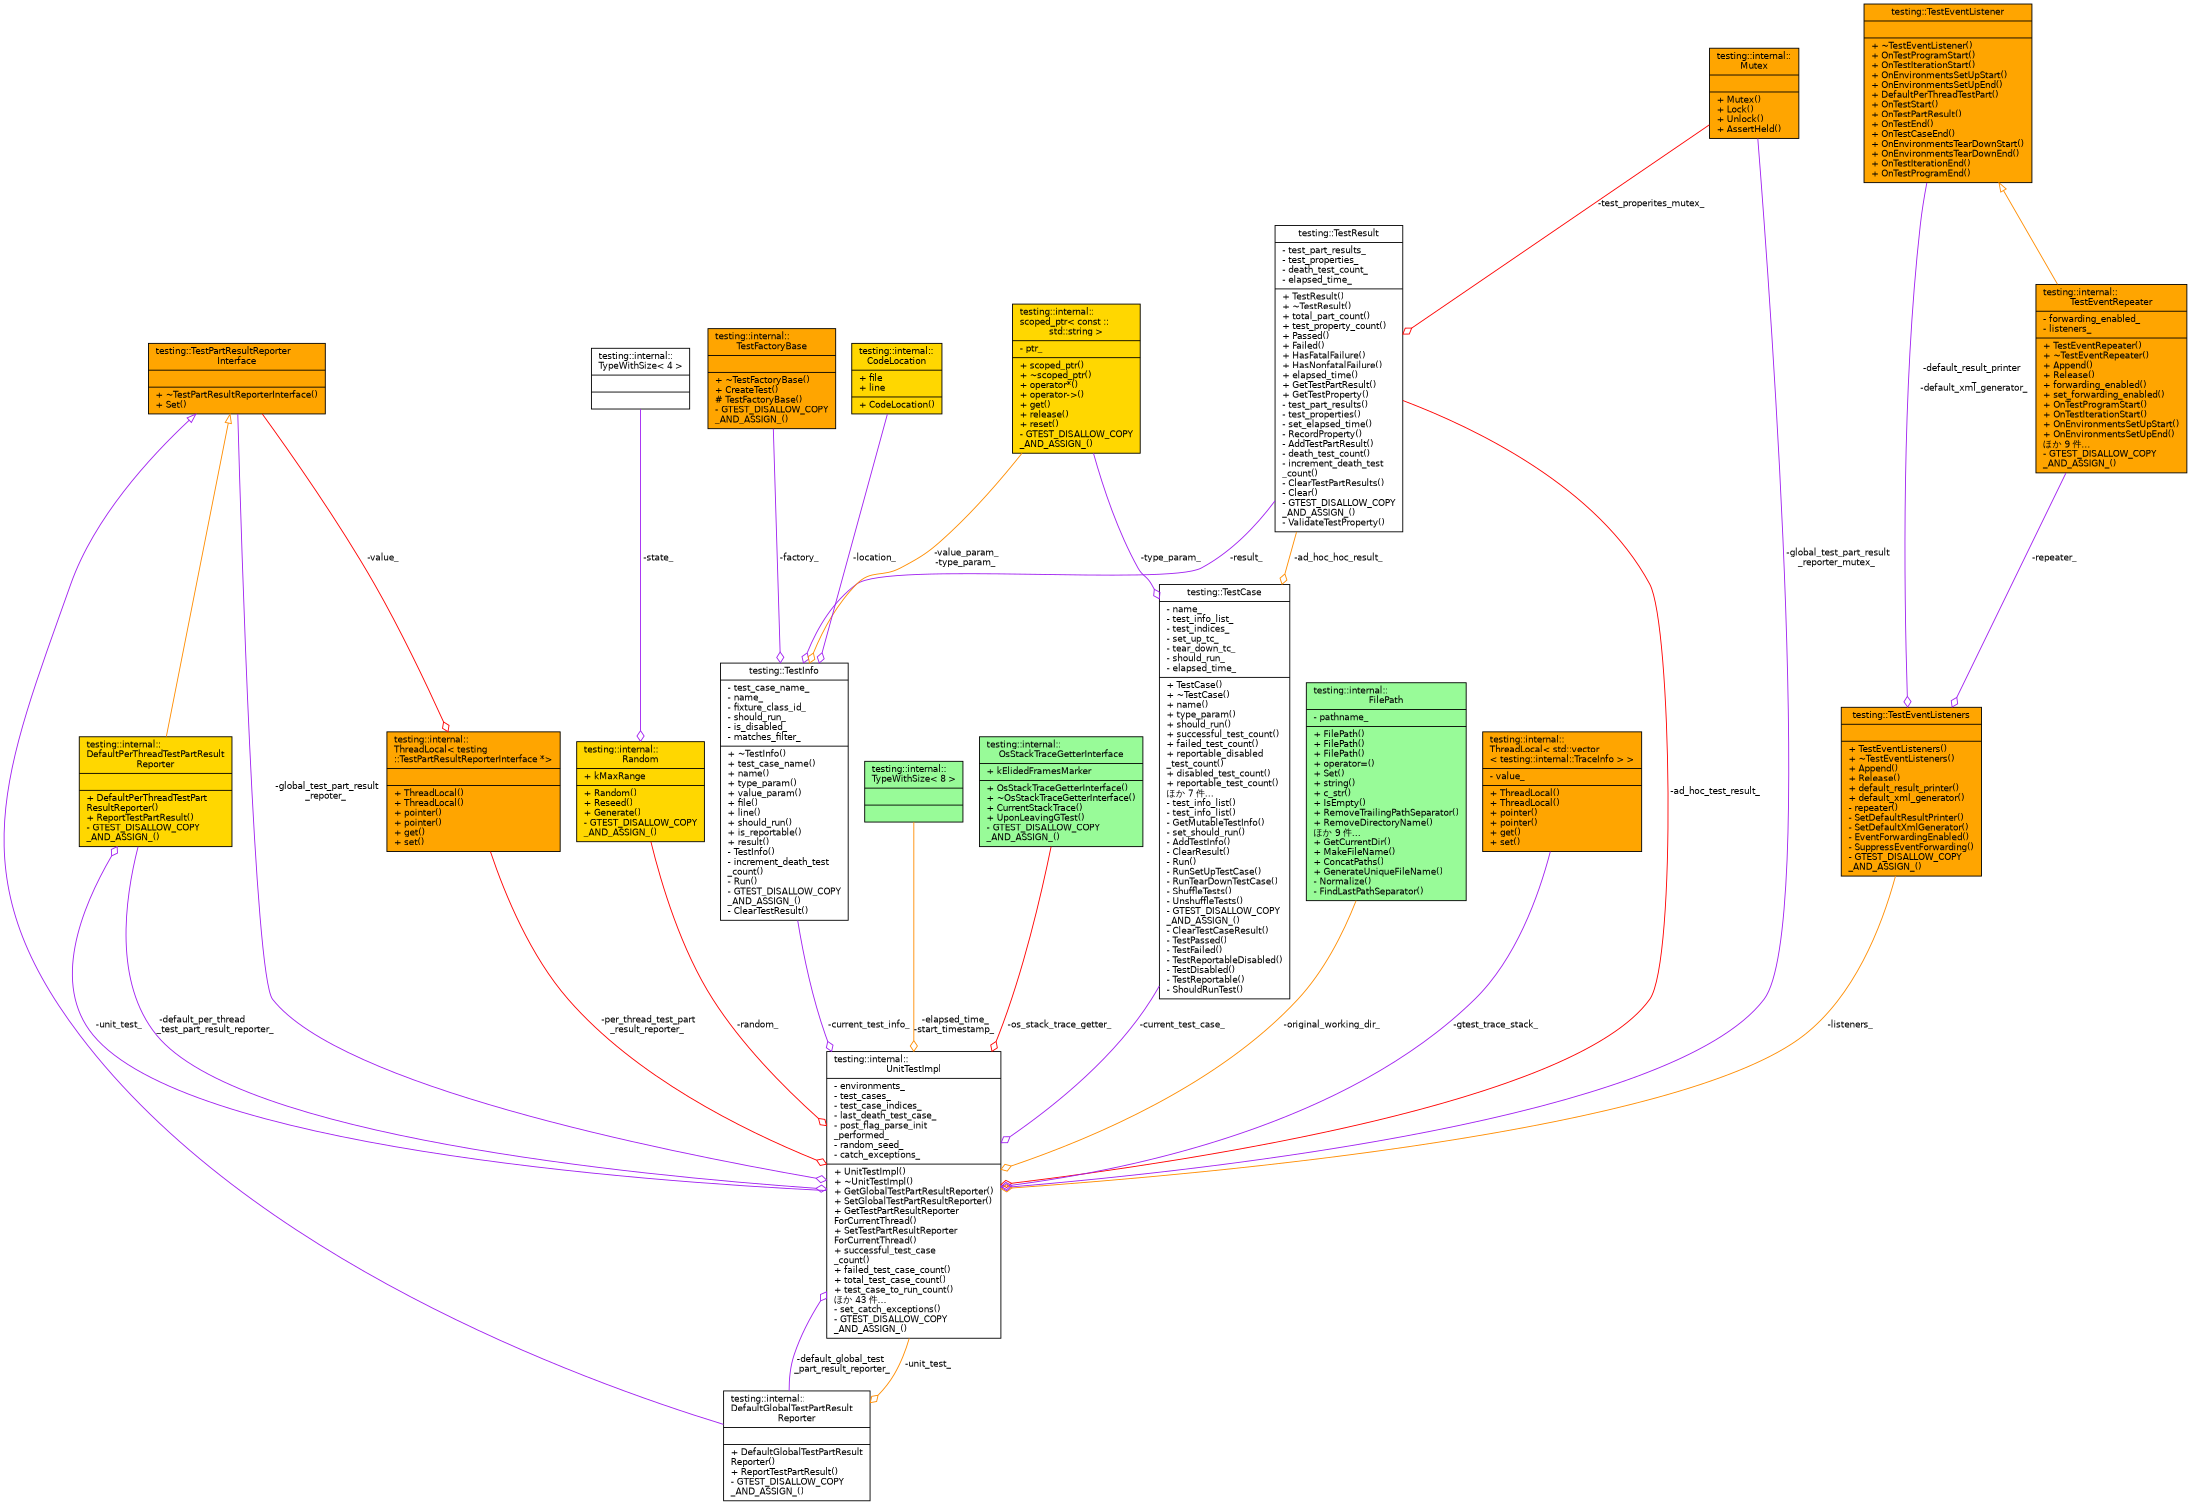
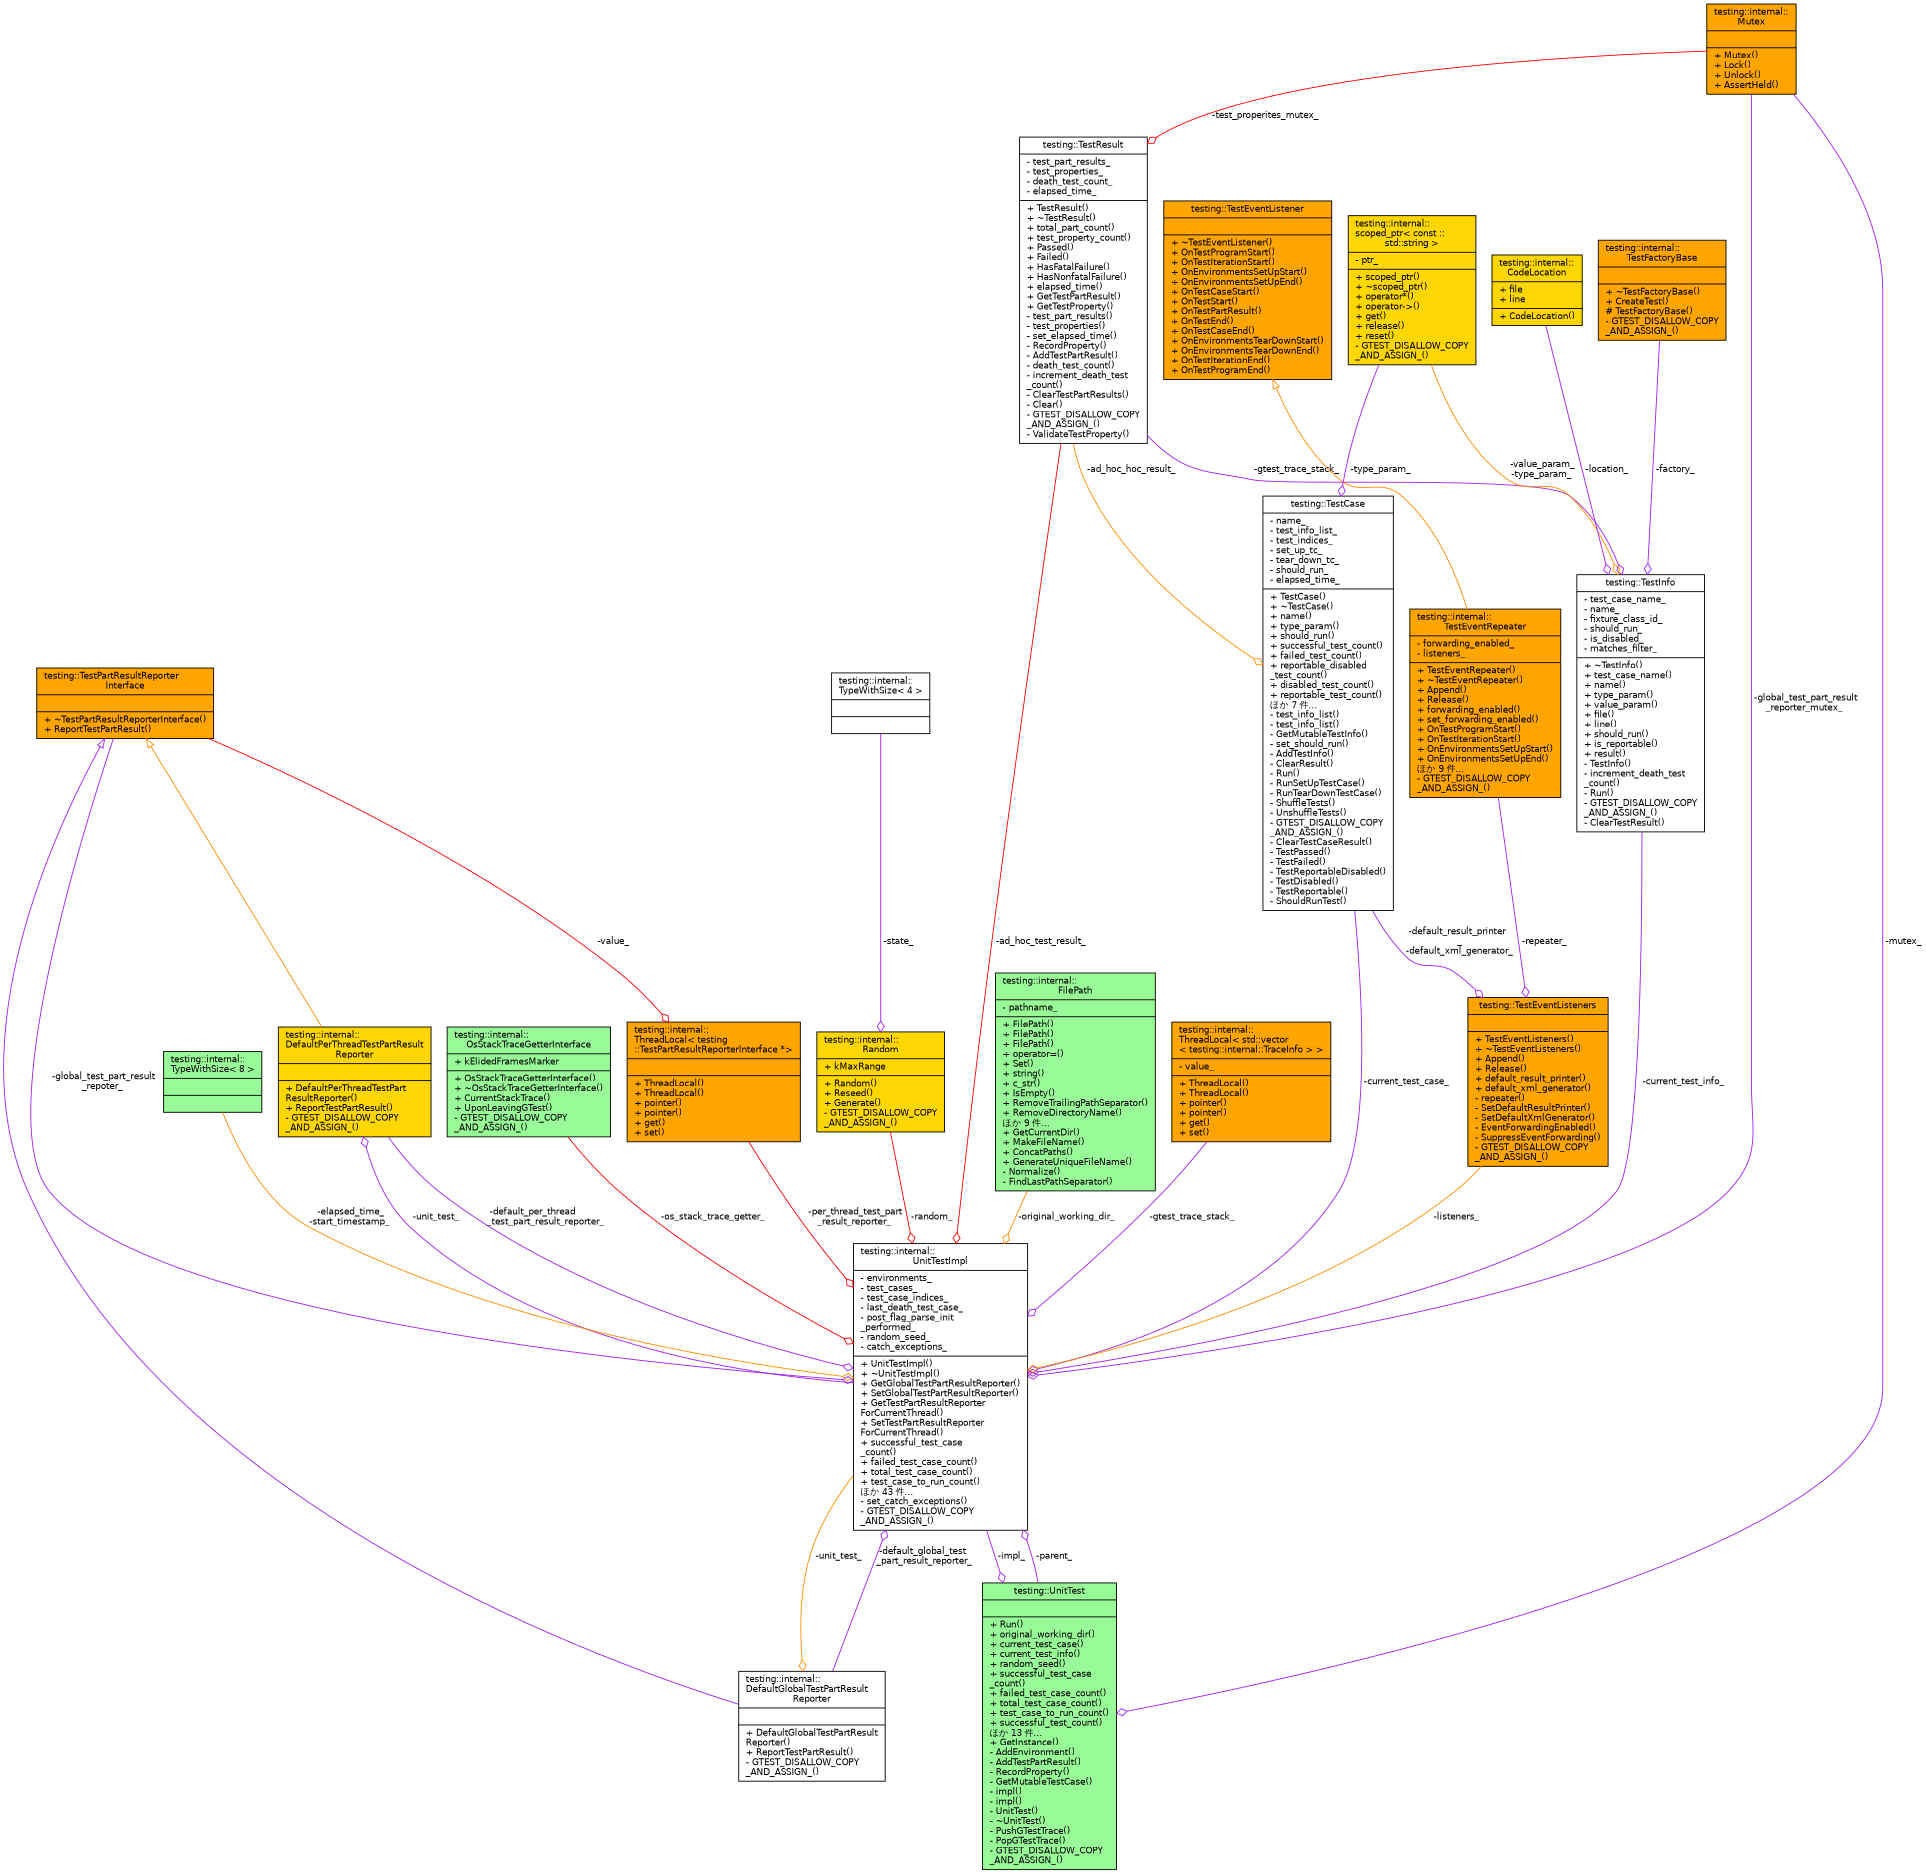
(1935, 95) -> (1216, 292)
(171, 405) -> (98, 730)
(1907, 439) -> (1415, 963)
(1245, 558) -> (1296, 470)
none -> (1050, 1726)
